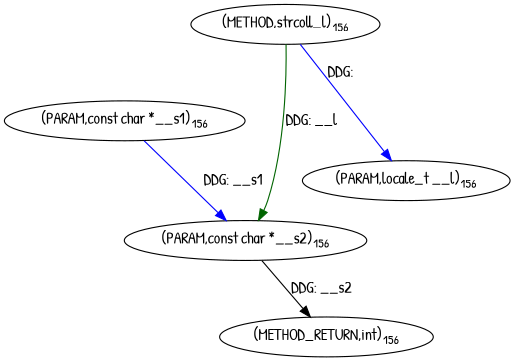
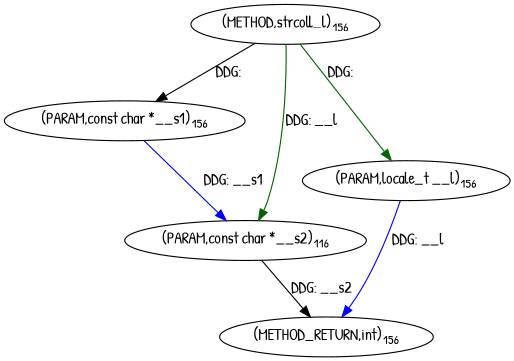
none -> (210, 70)
(342, 98) -> (342, 98)
(321, 239) -> (321, 239)
none -> (378, 256)
